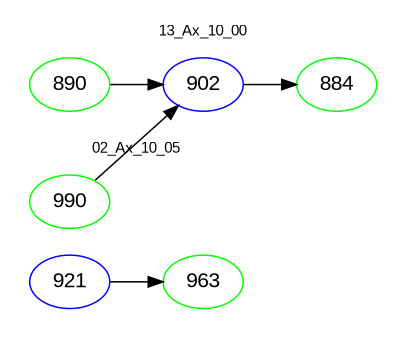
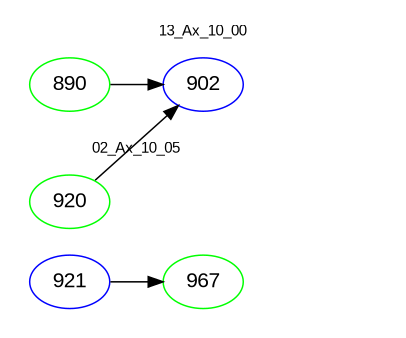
(337, 85) -> none
(70, 202) -> (70, 202)
(203, 282) -> (203, 282)
